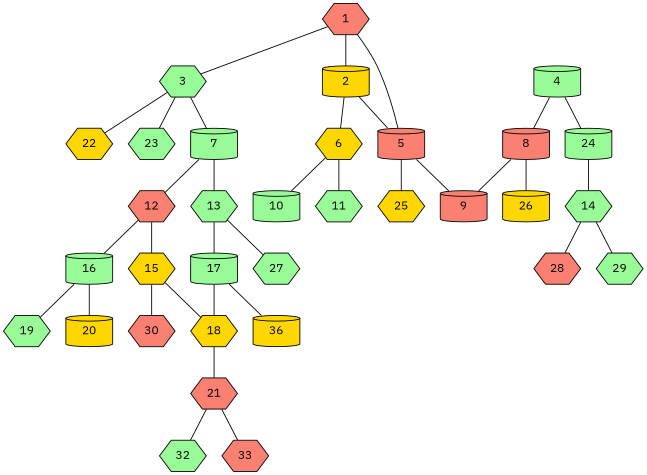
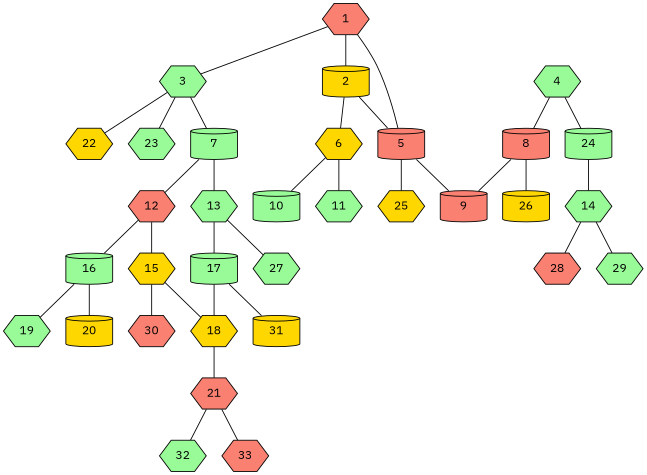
(557, 81) -> (557, 81)
(276, 331) -> (276, 331)
